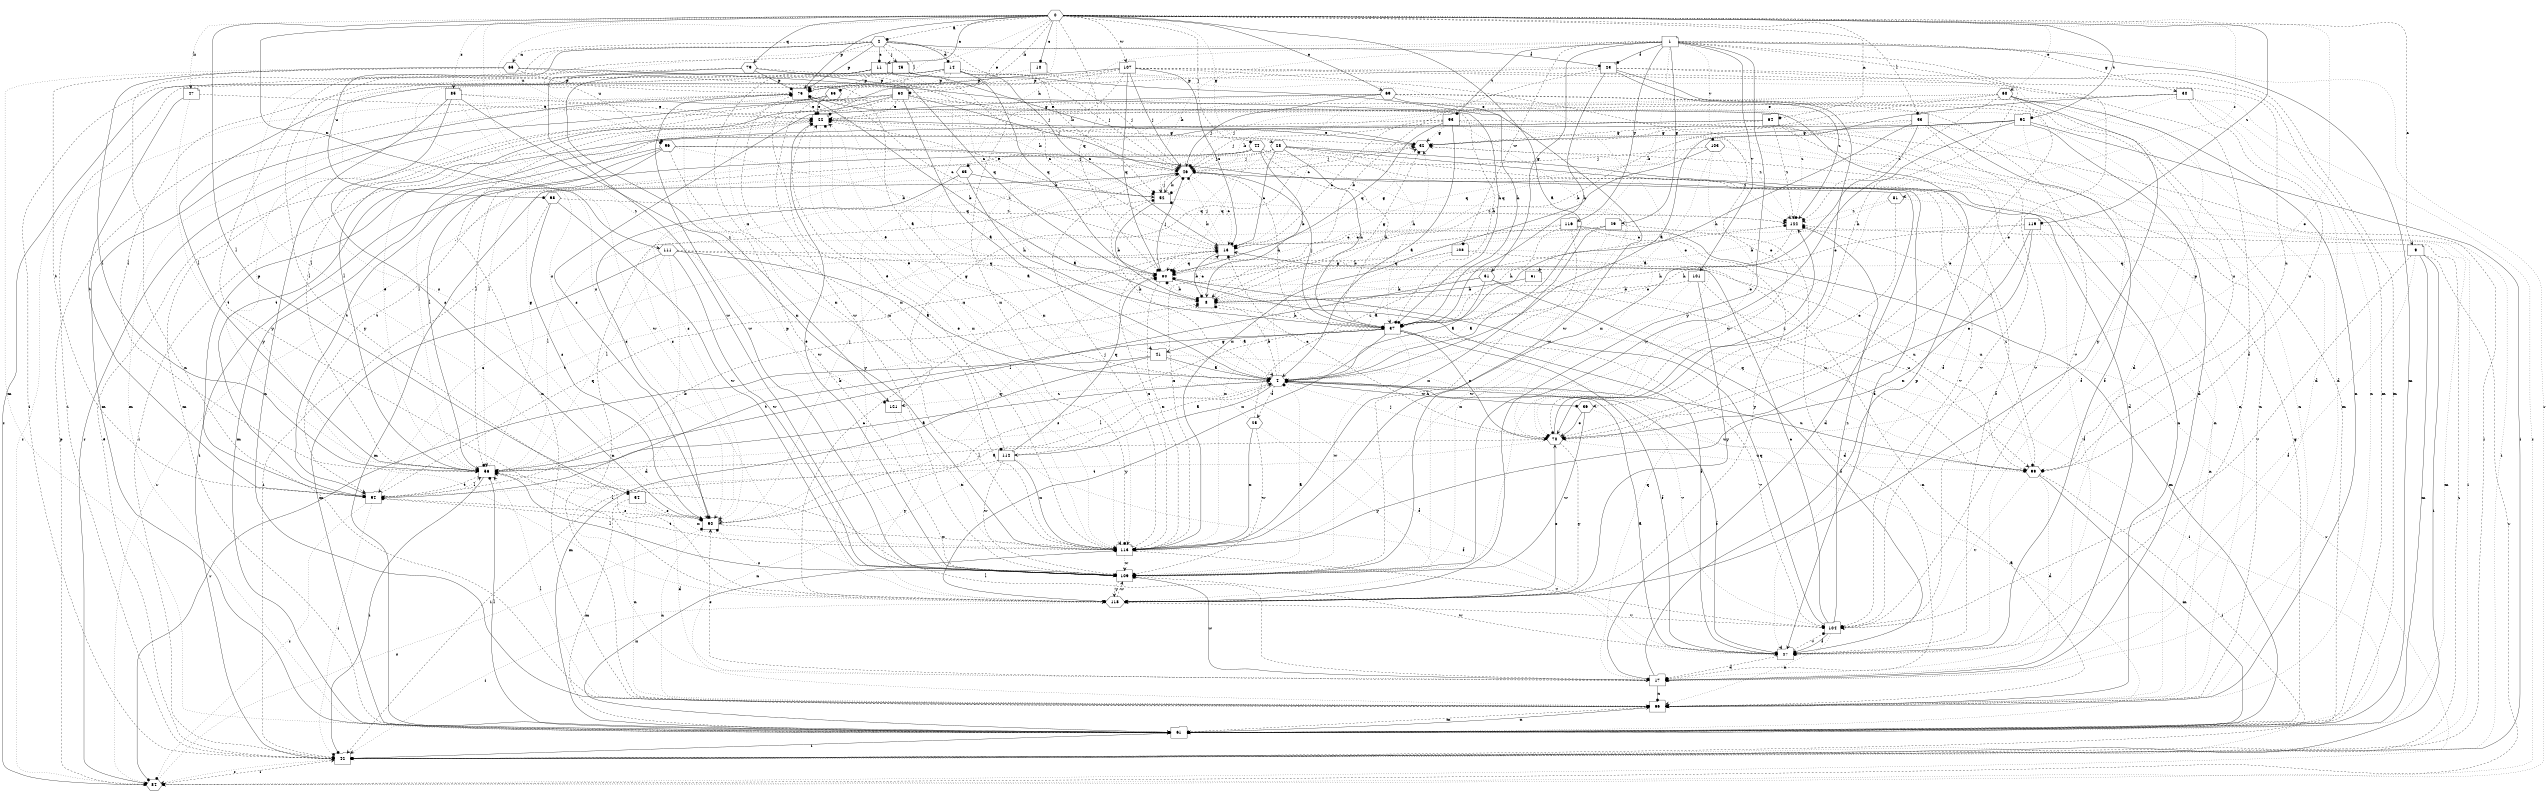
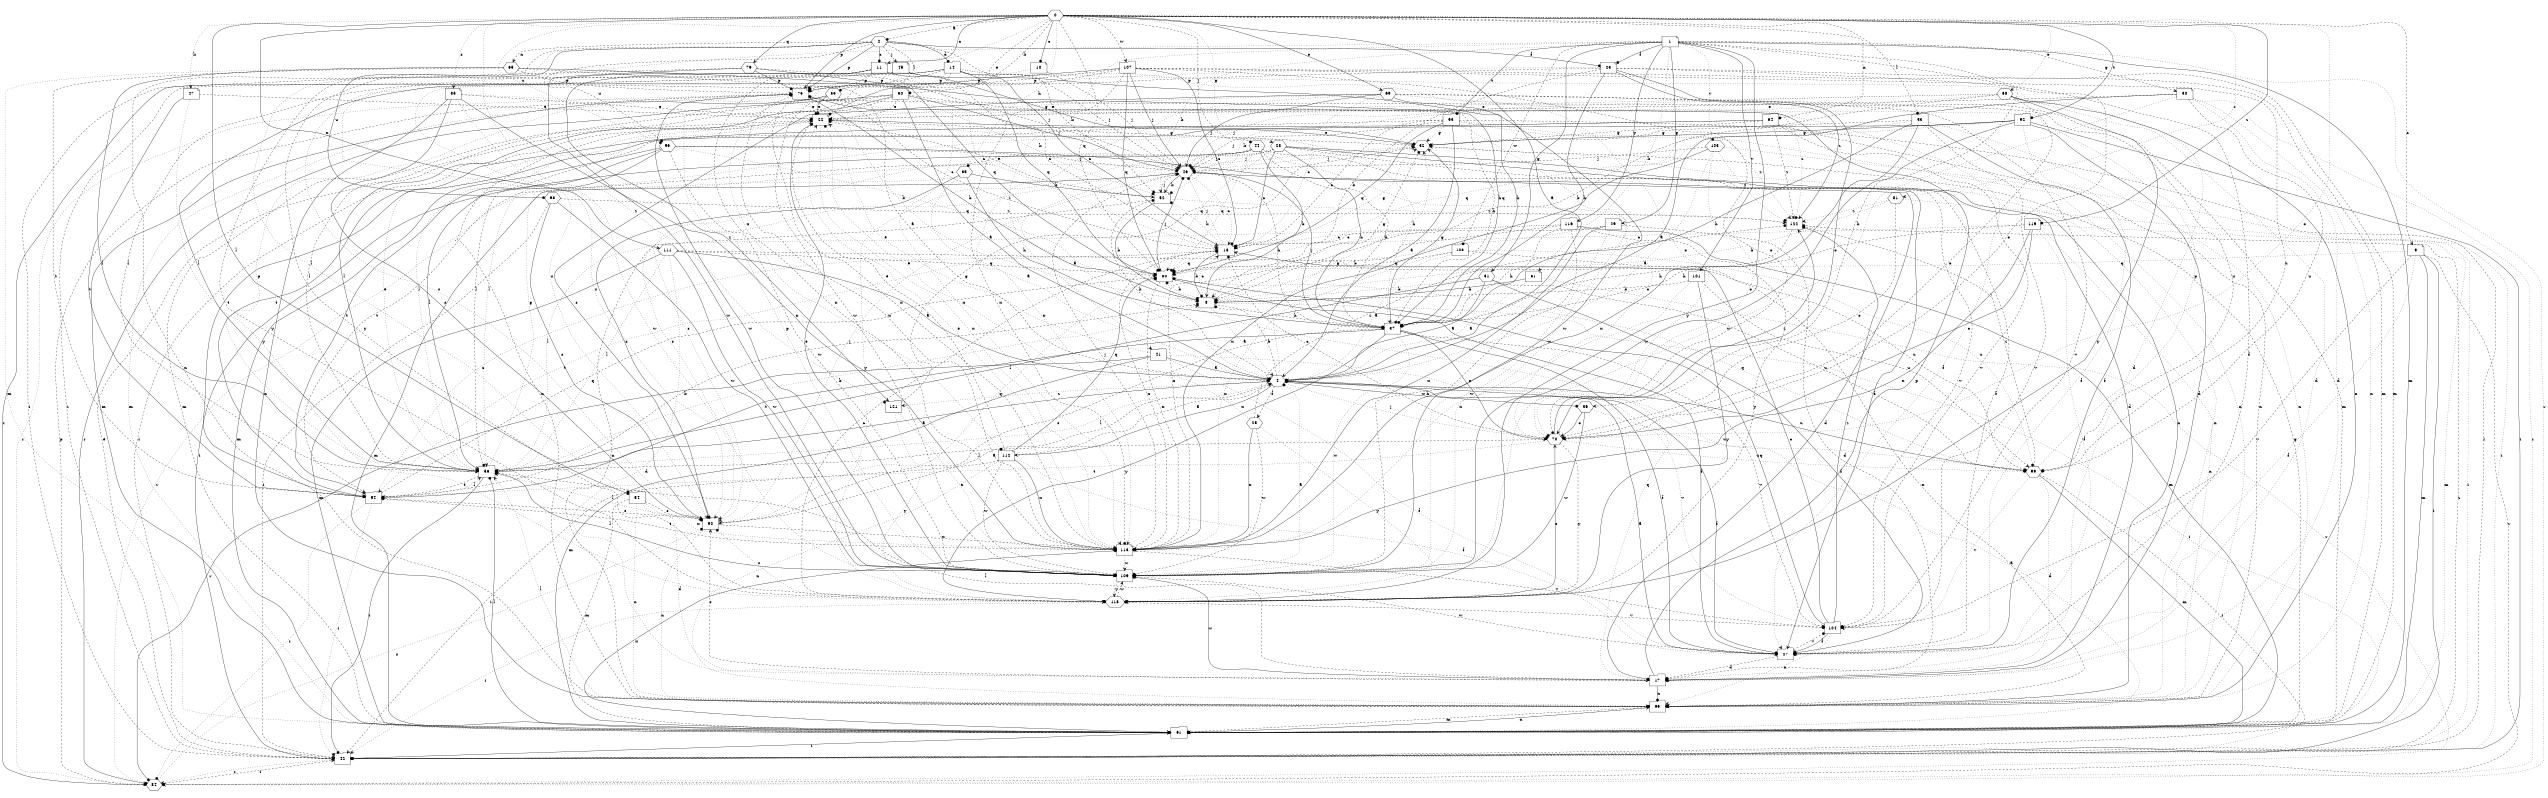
(1894, 160) -> none
(1511, 231) -> (1334, 235)
(1276, 336) -> (1433, 243)
